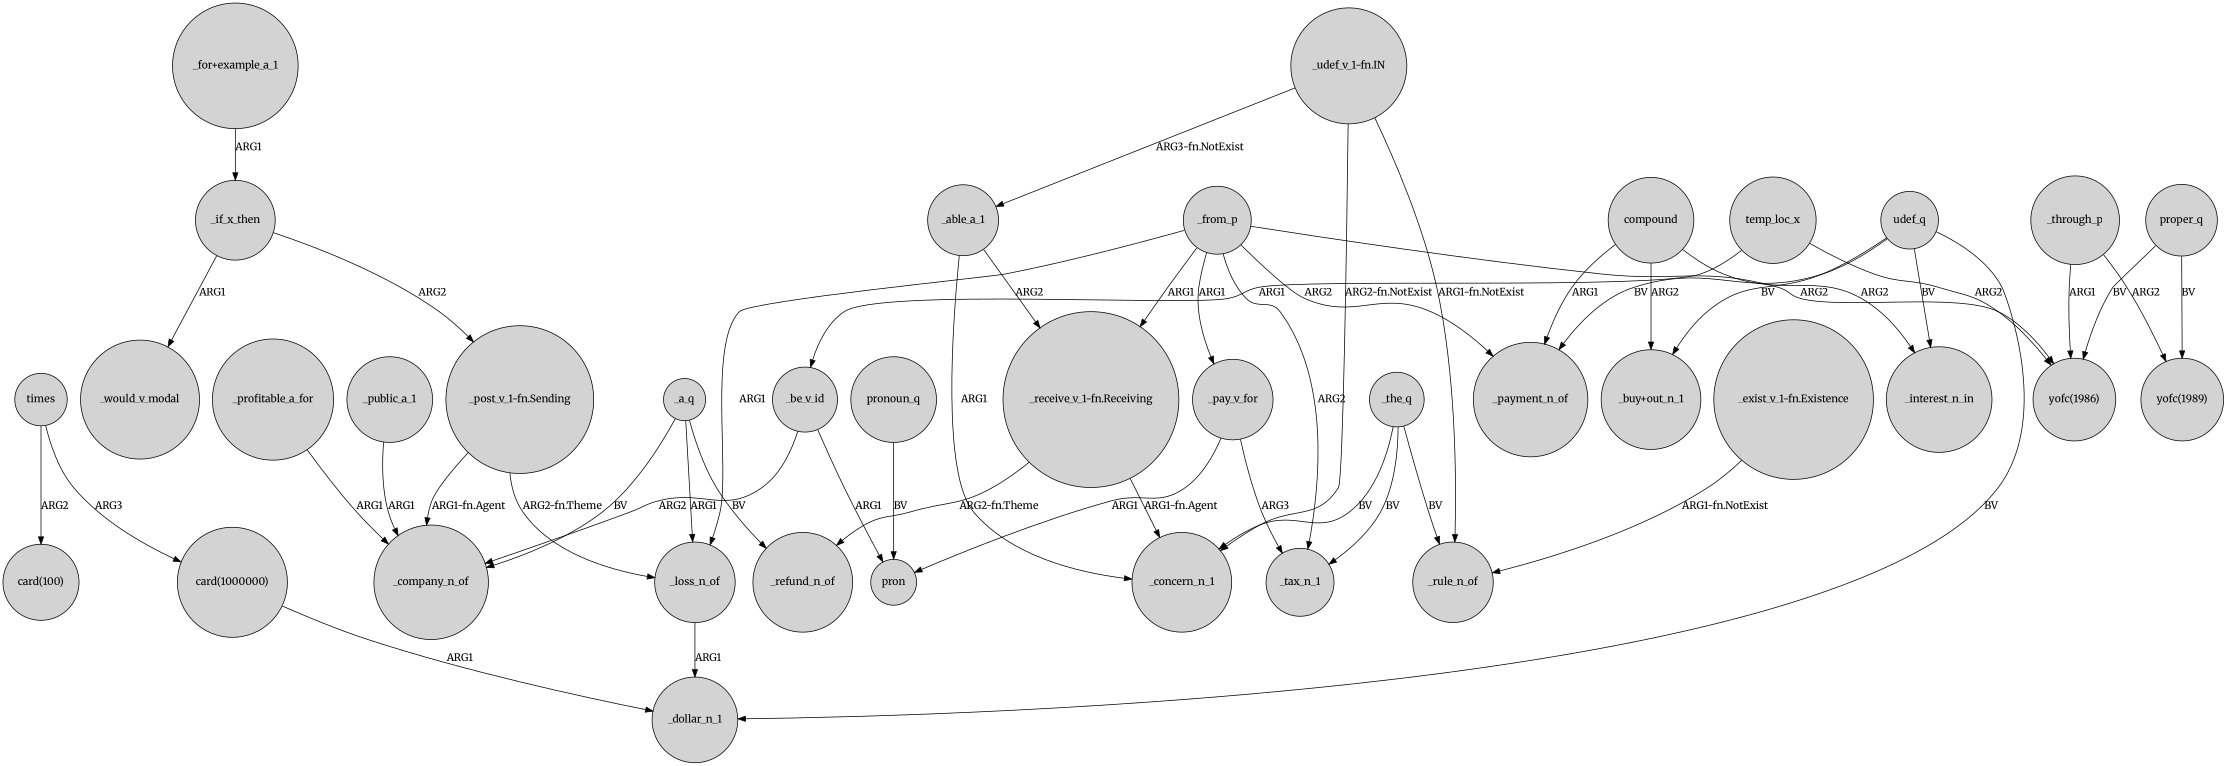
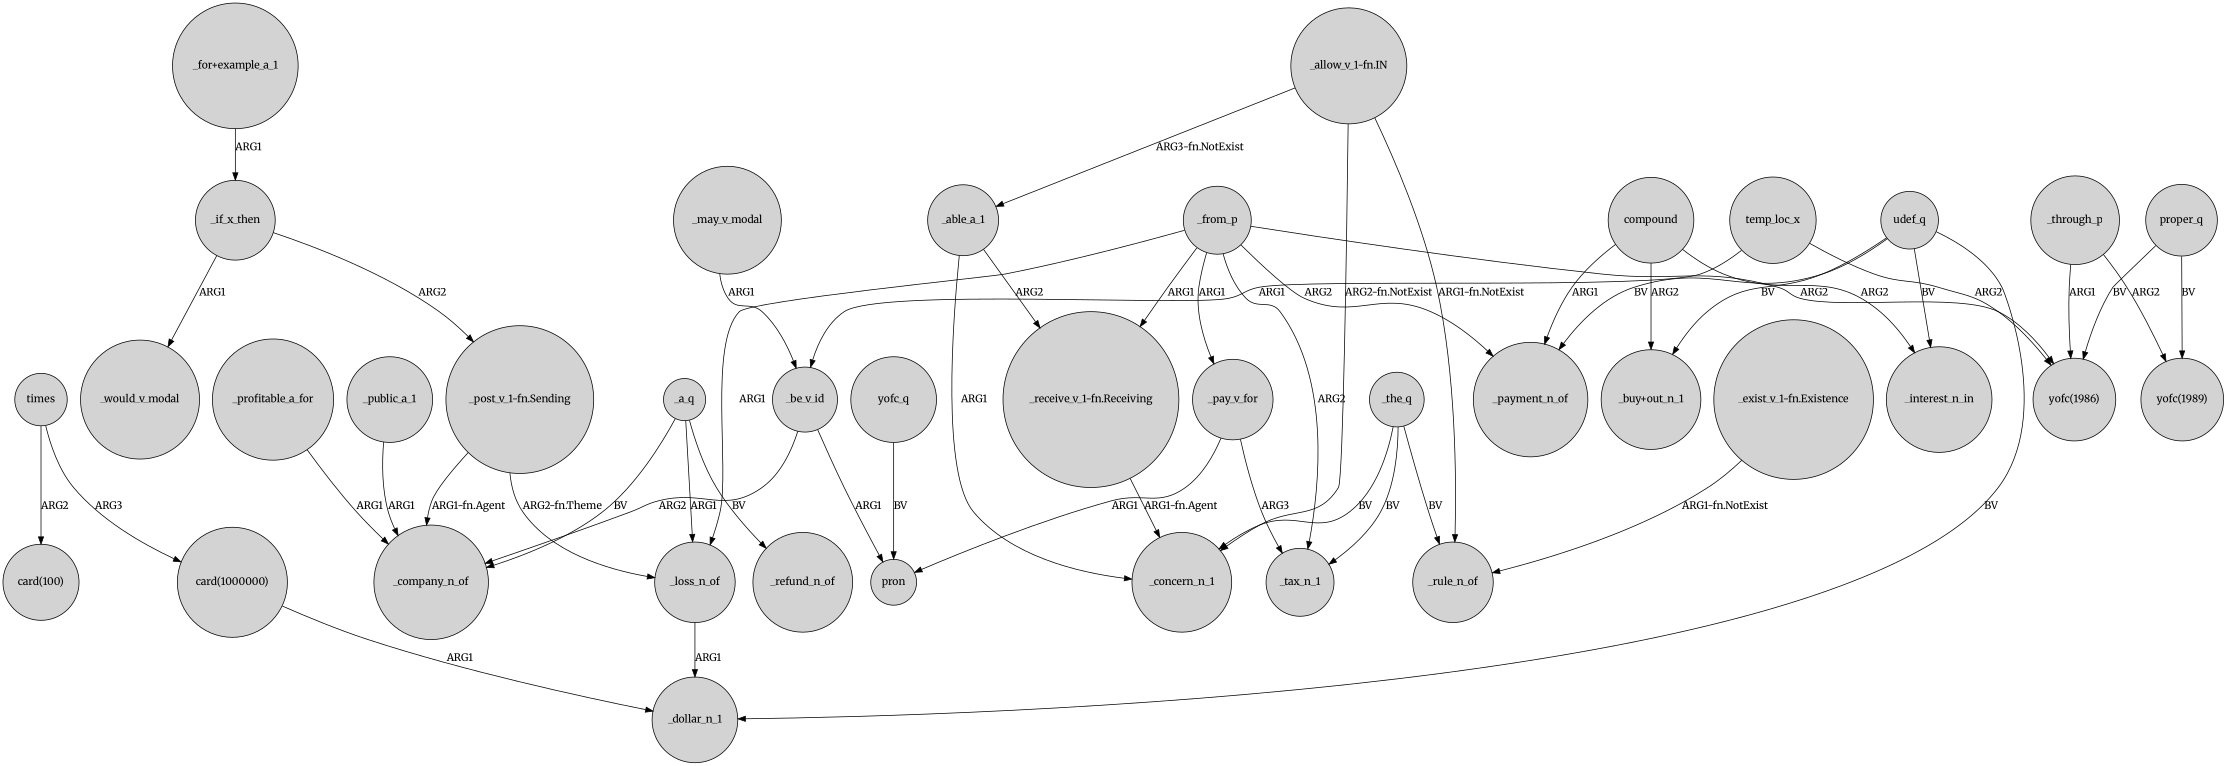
(1349, 66) -> (1349, 66)
none -> (727, 220)
(894, 400) -> (894, 400)
(937, 506) -> none
